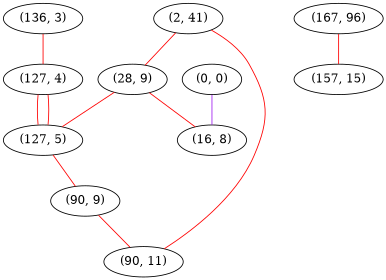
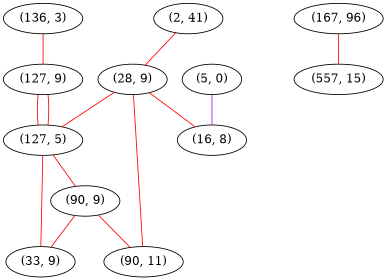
(43, 79) -> (43, 79)
(212, 79) -> (212, 79)
(339, 79) -> (339, 79)
(257, 148) -> (138, 171)
none -> (41, 262)
